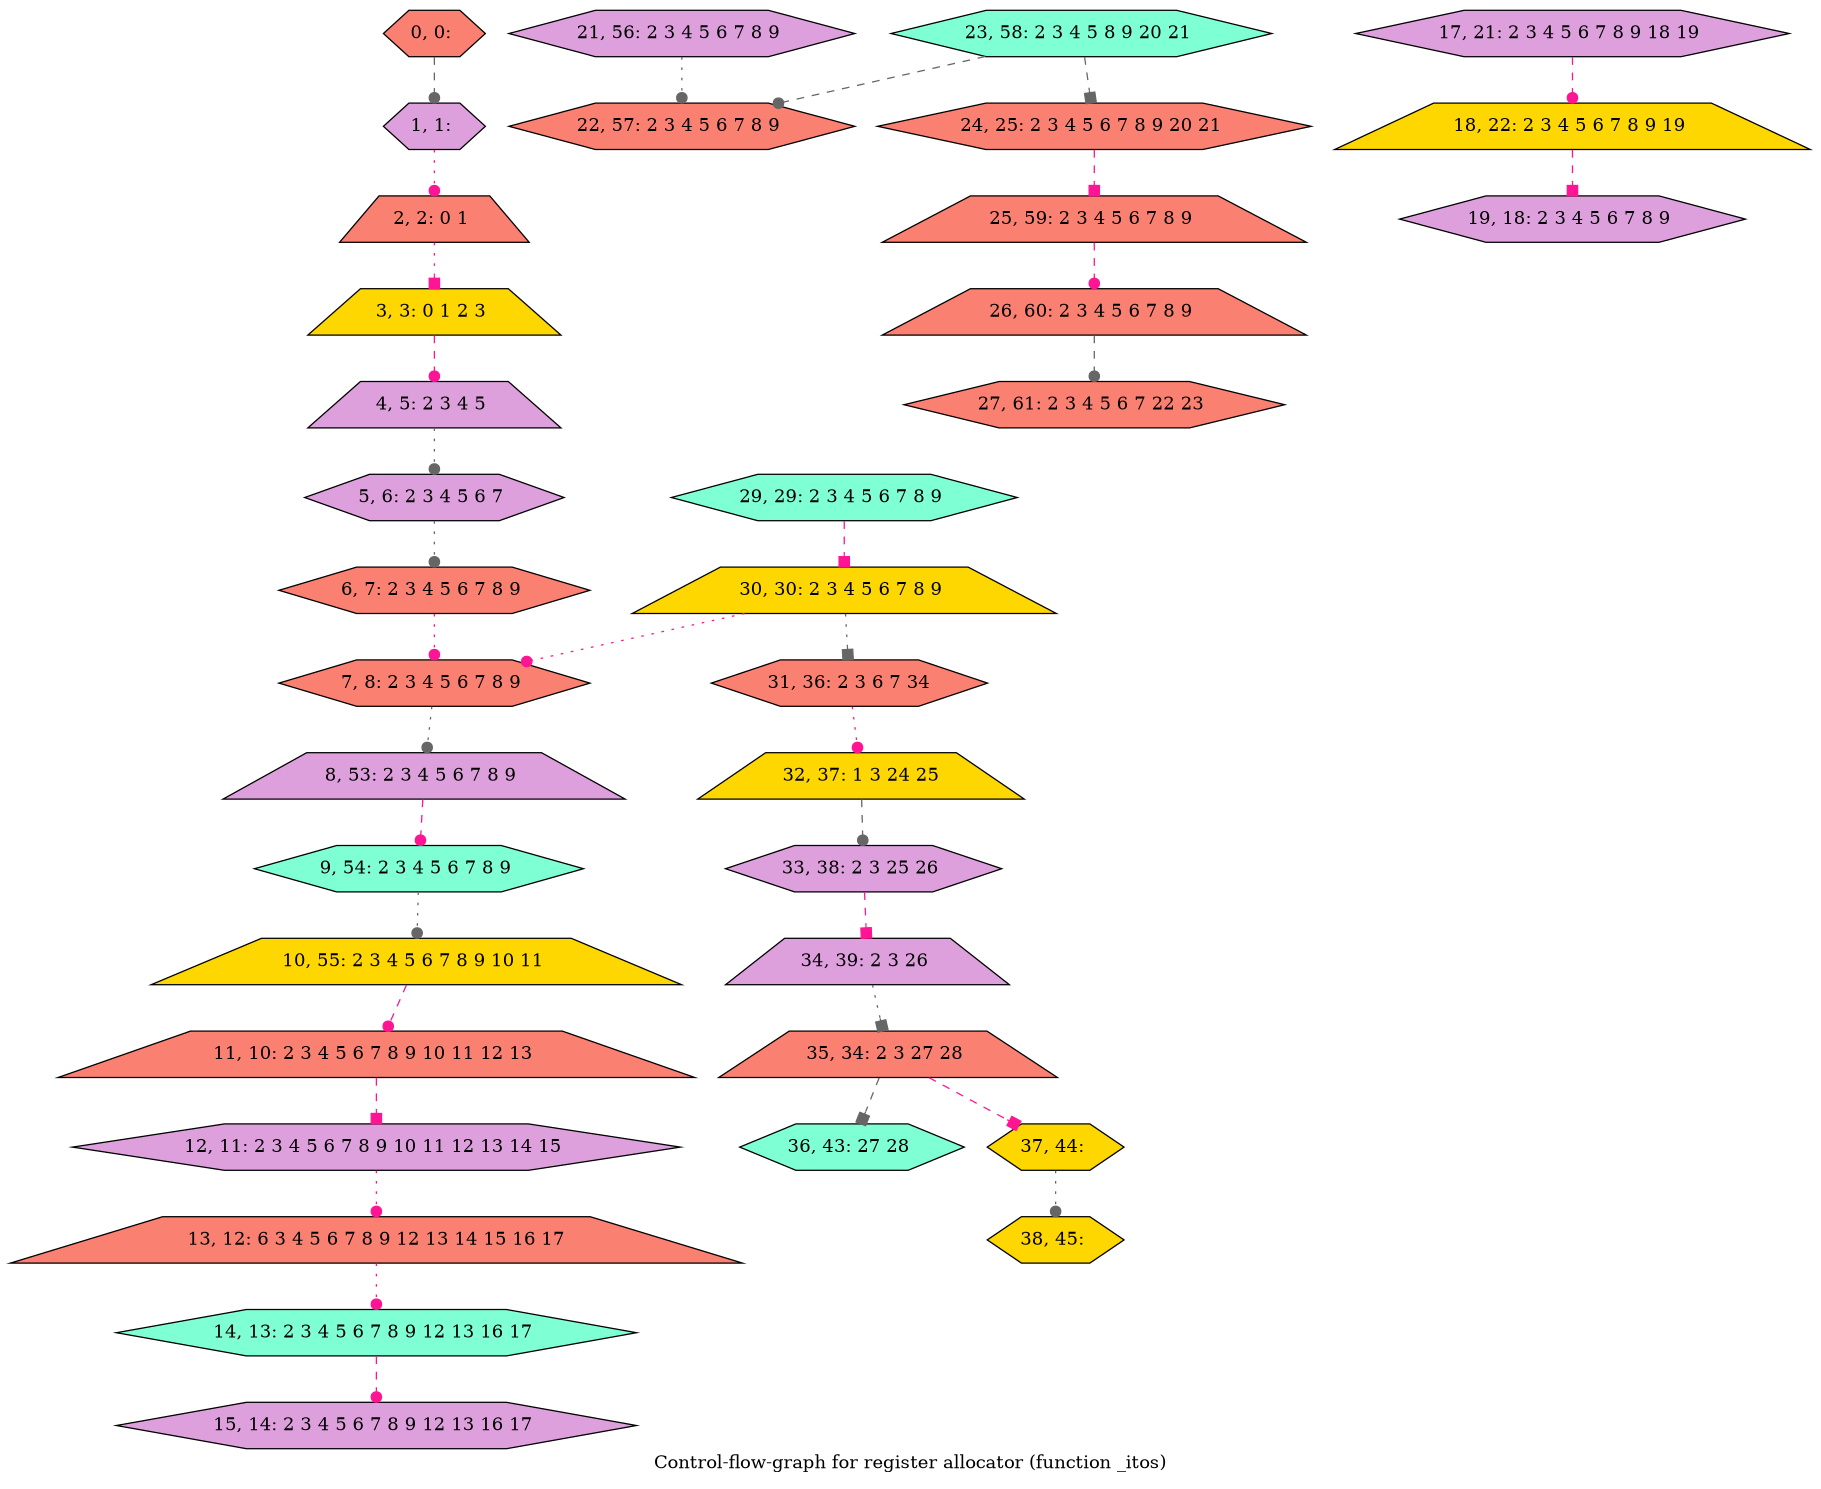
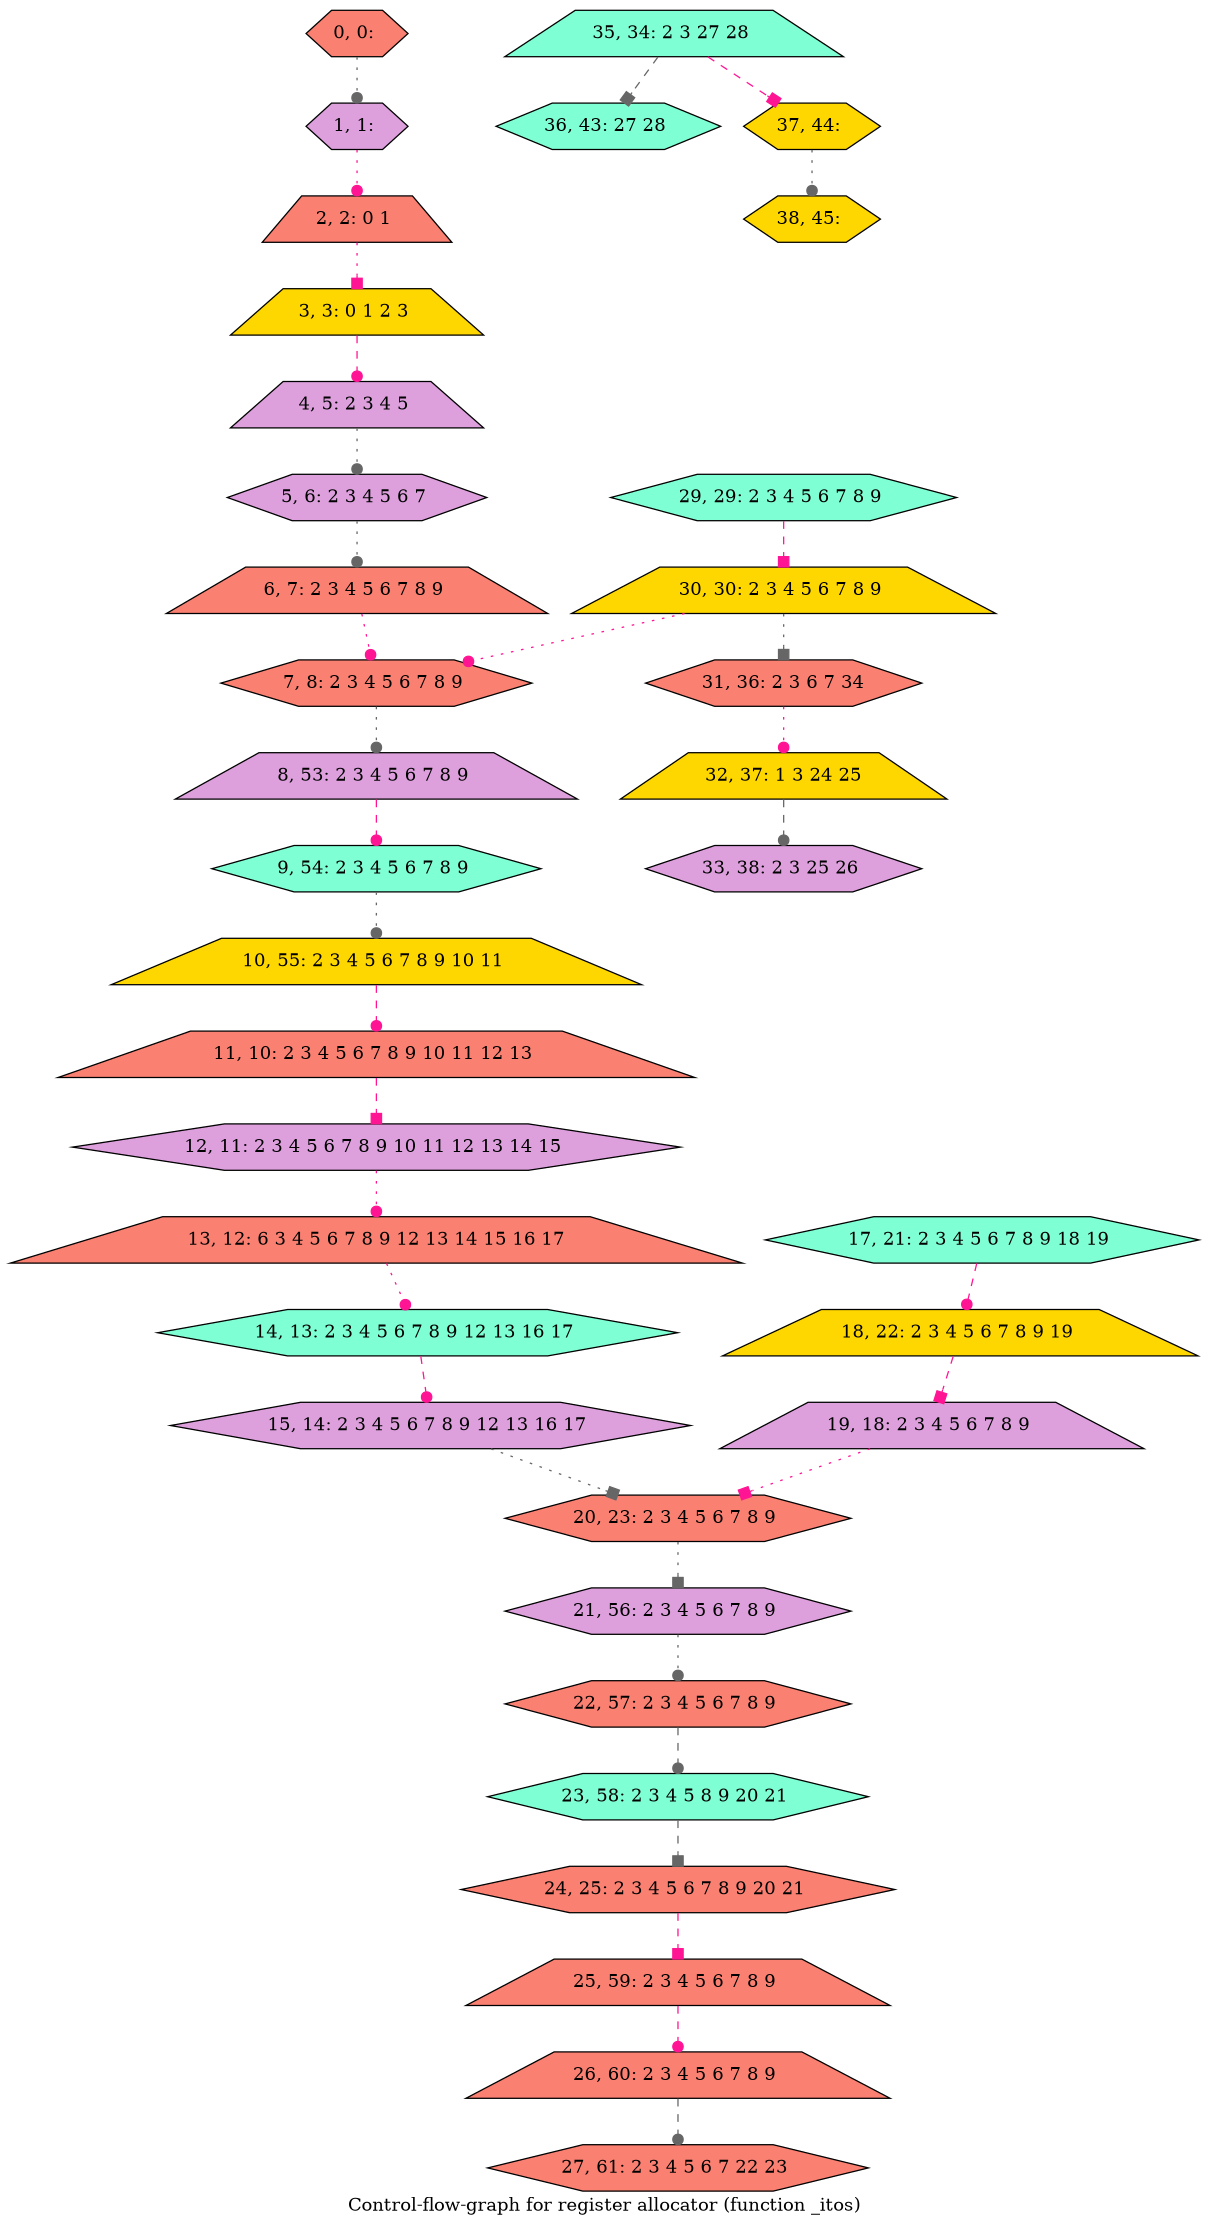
(1572, 34) -> (982, 1240)
(434, 75) -> (357, 75)
(884, 79) -> (678, 1745)
(1572, 219) -> (932, 1426)
(434, 590) -> (357, 590)
(867, 962) -> none
(888, 1054) -> (674, 34)
none -> (678, 1518)
